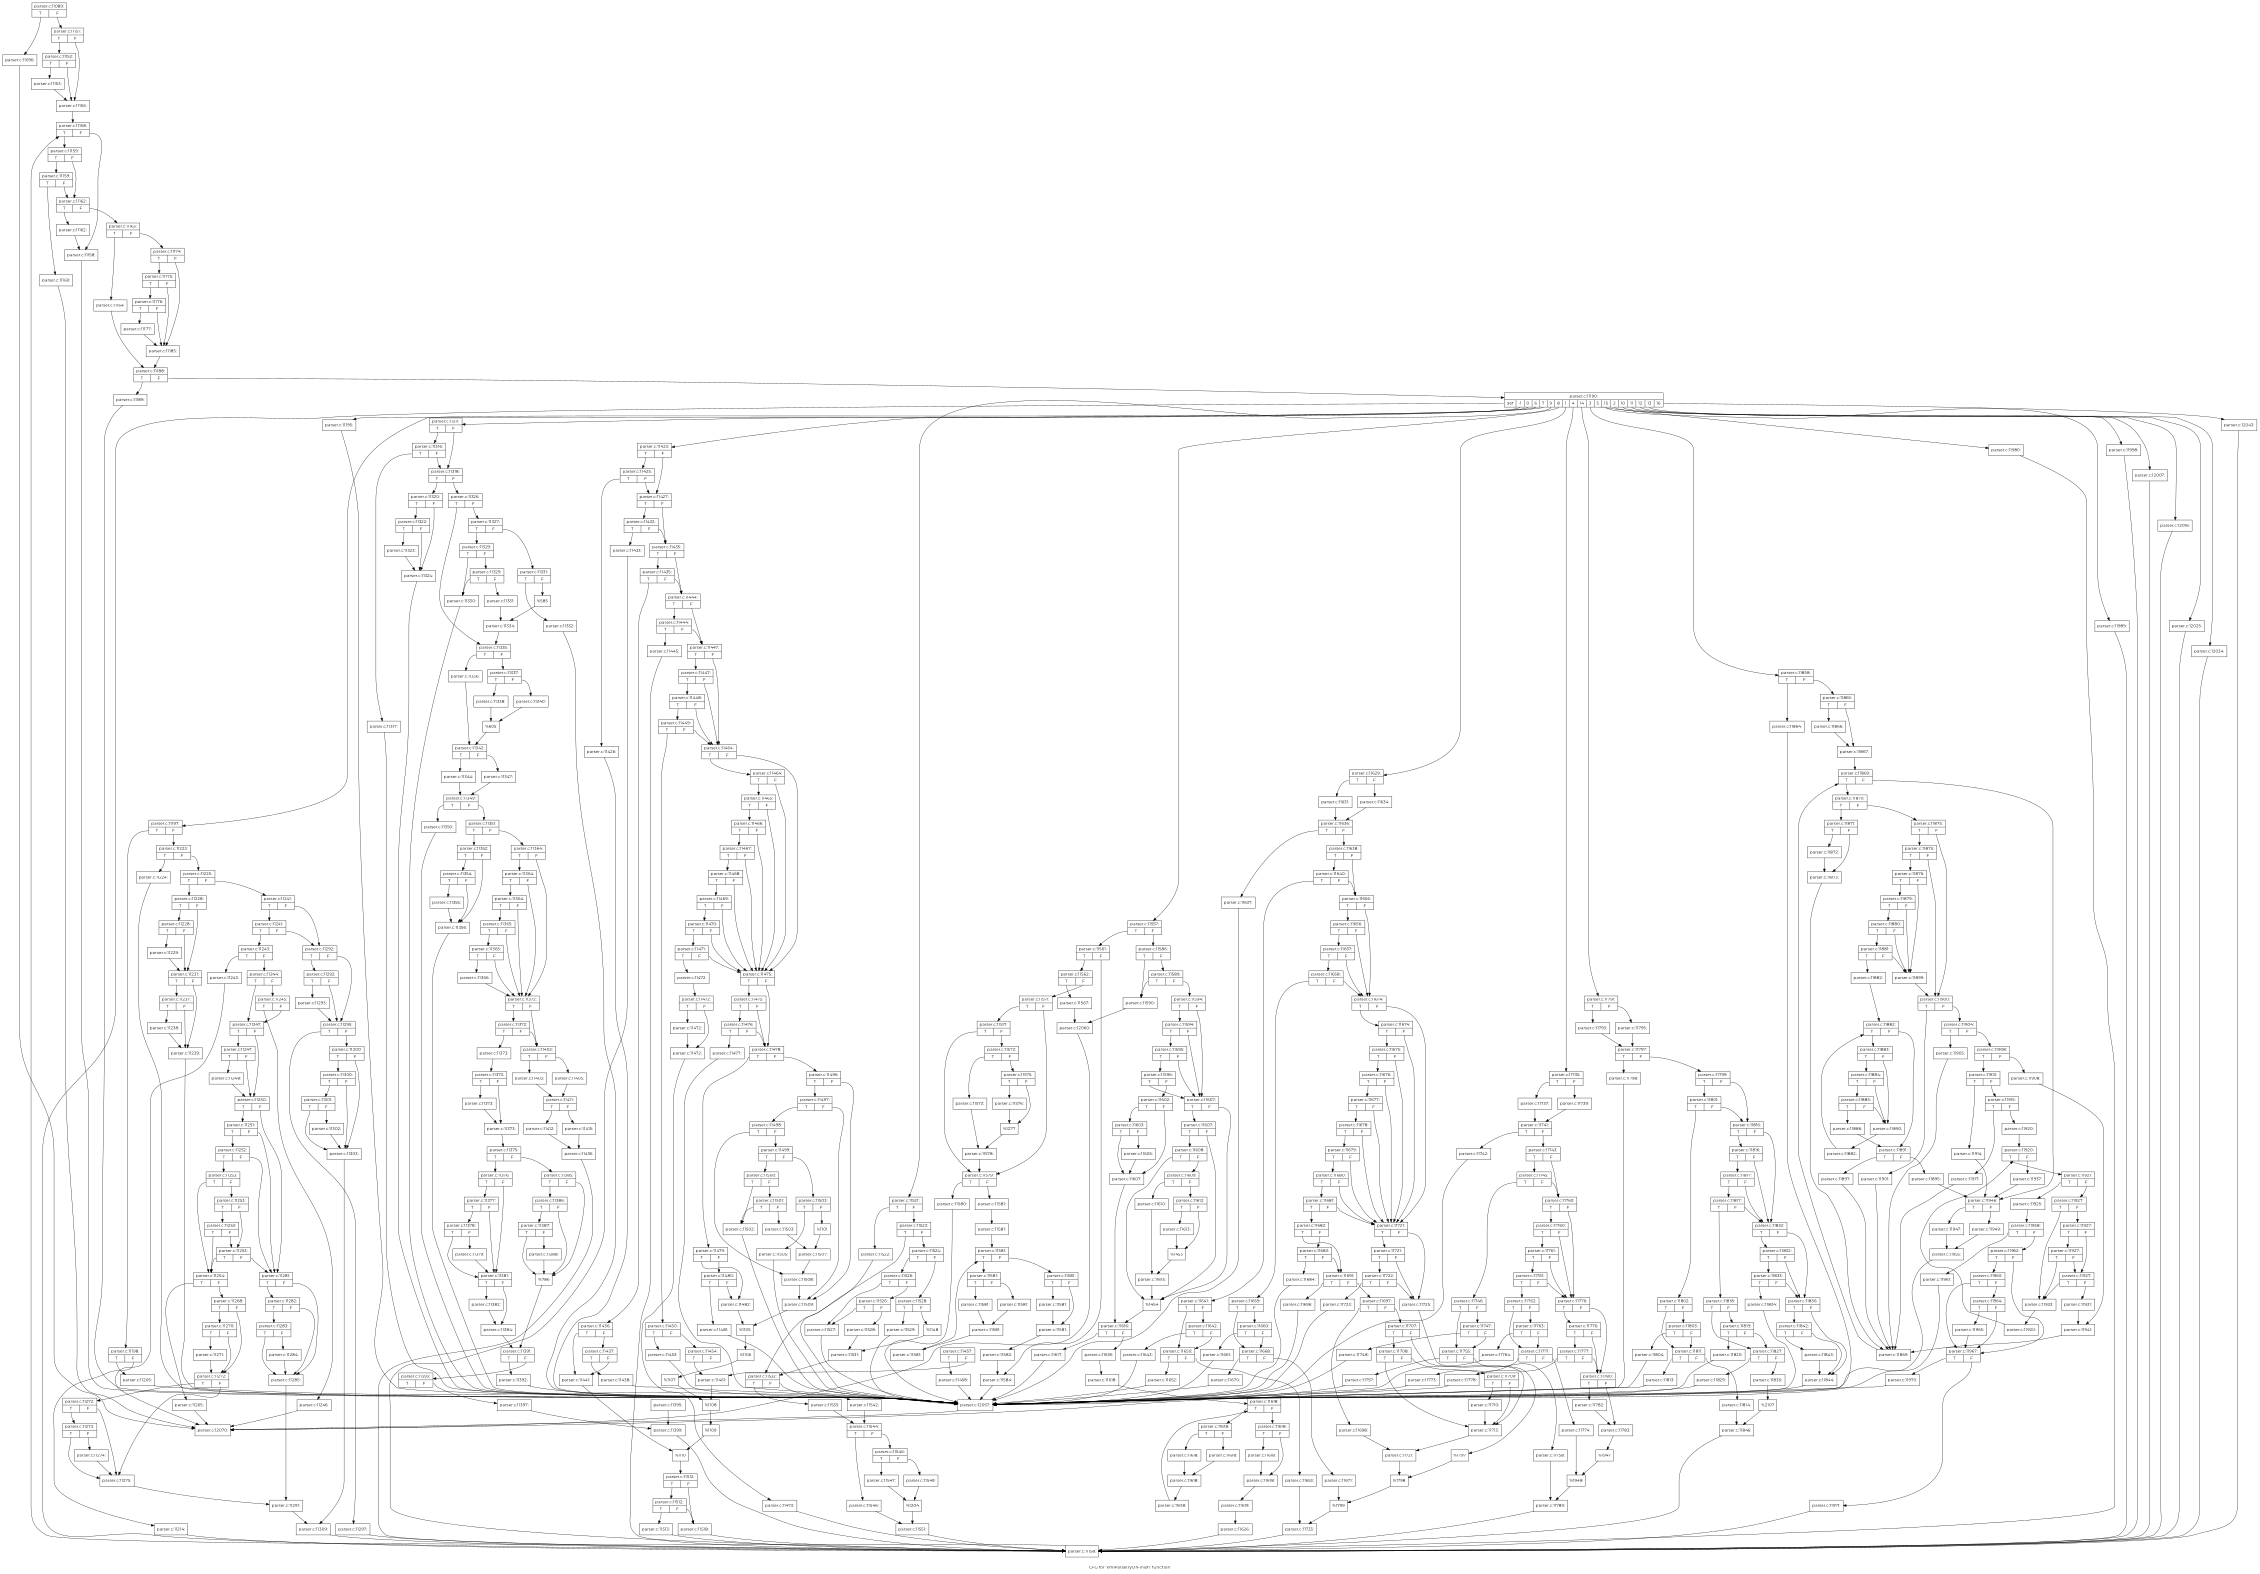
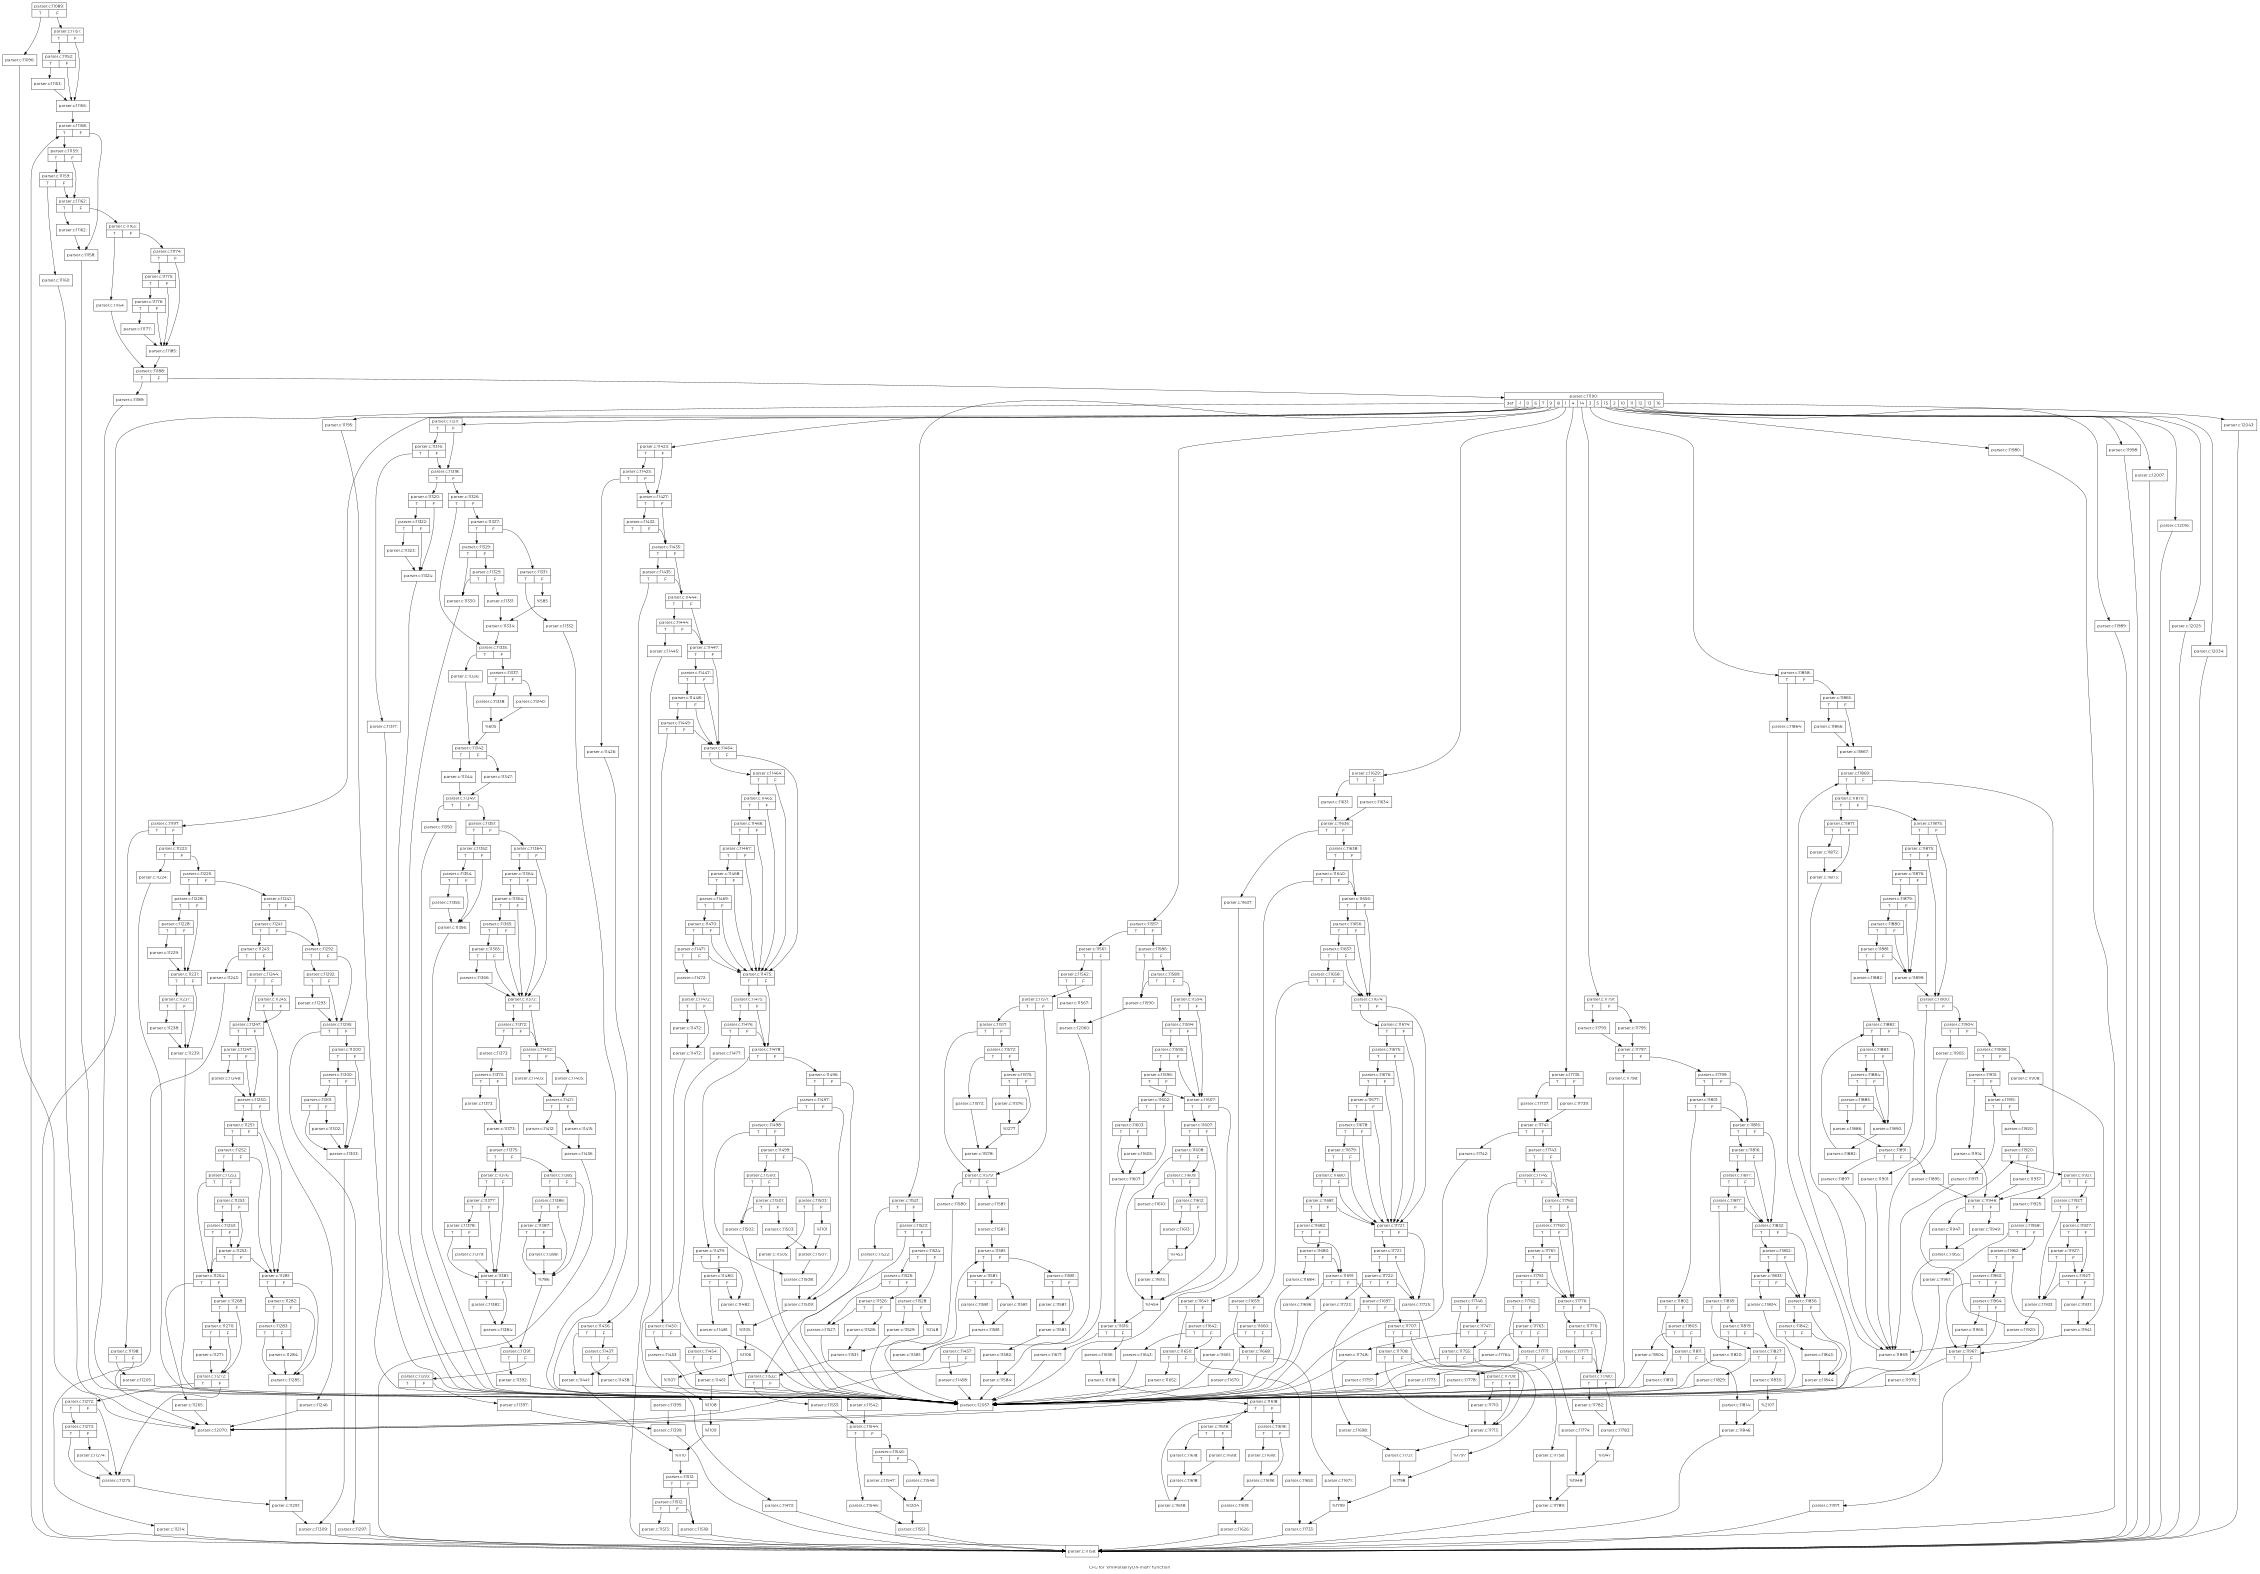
(627, 551) -> none
